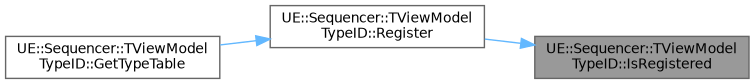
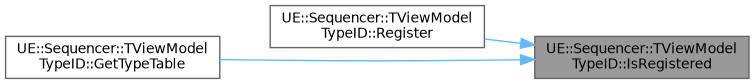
(238, 43) -> (370, 61)
